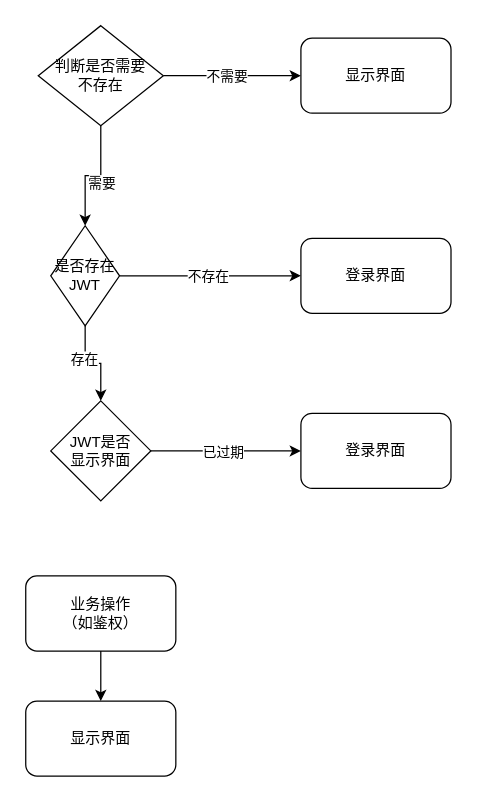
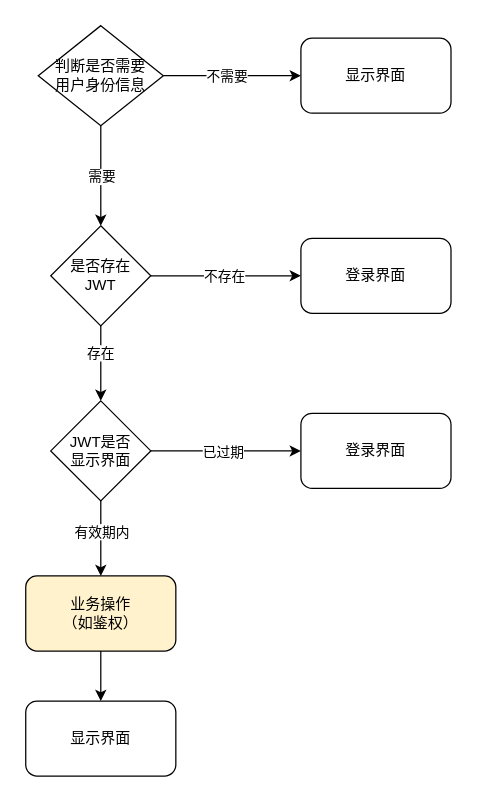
(101, 76) -> (101, 76)
(85, 276) -> (101, 276)
none -> (101, 534)
(101, 613) -> (101, 613)
